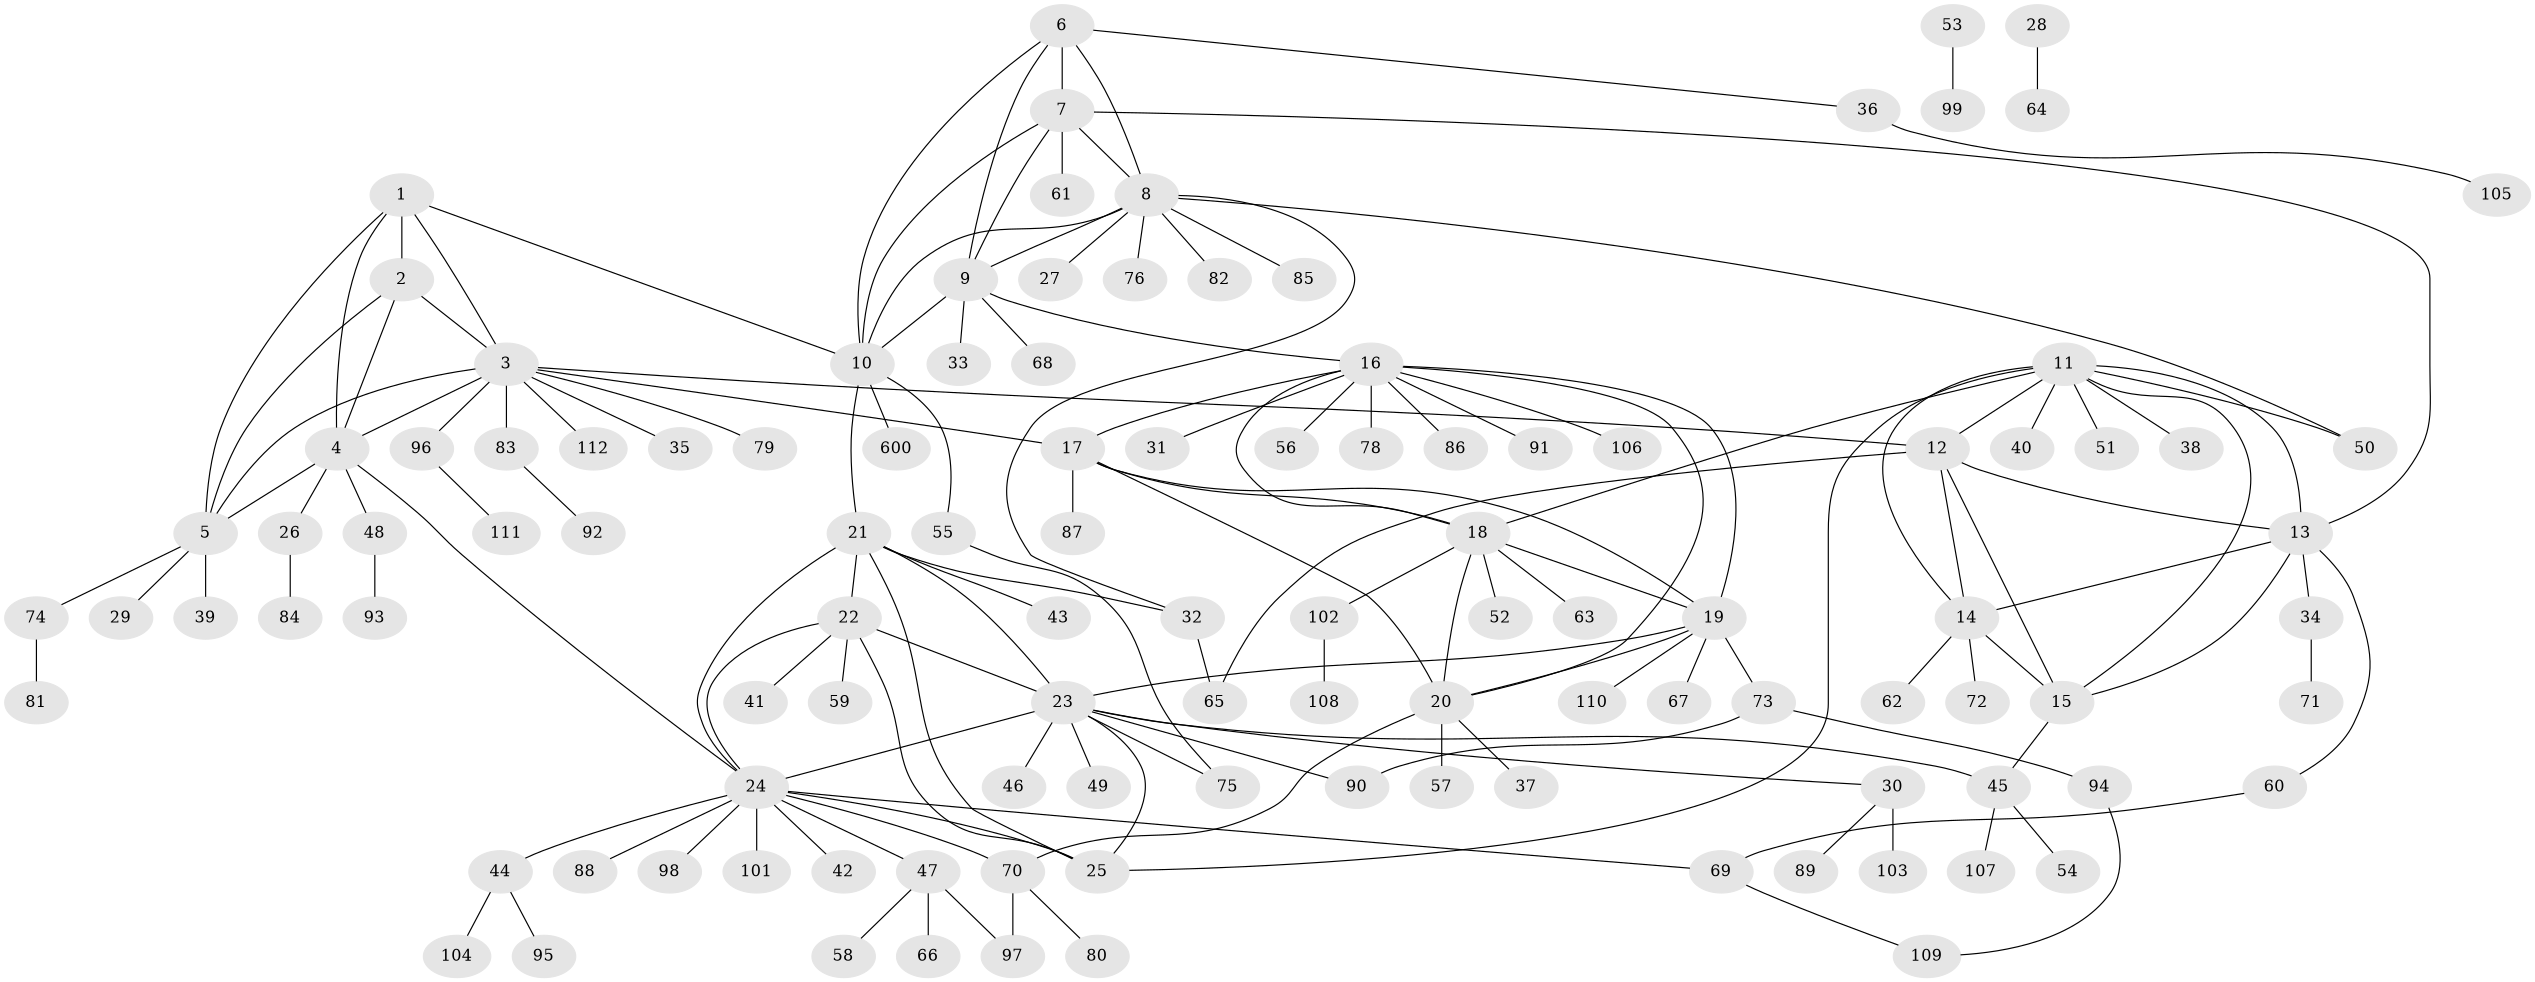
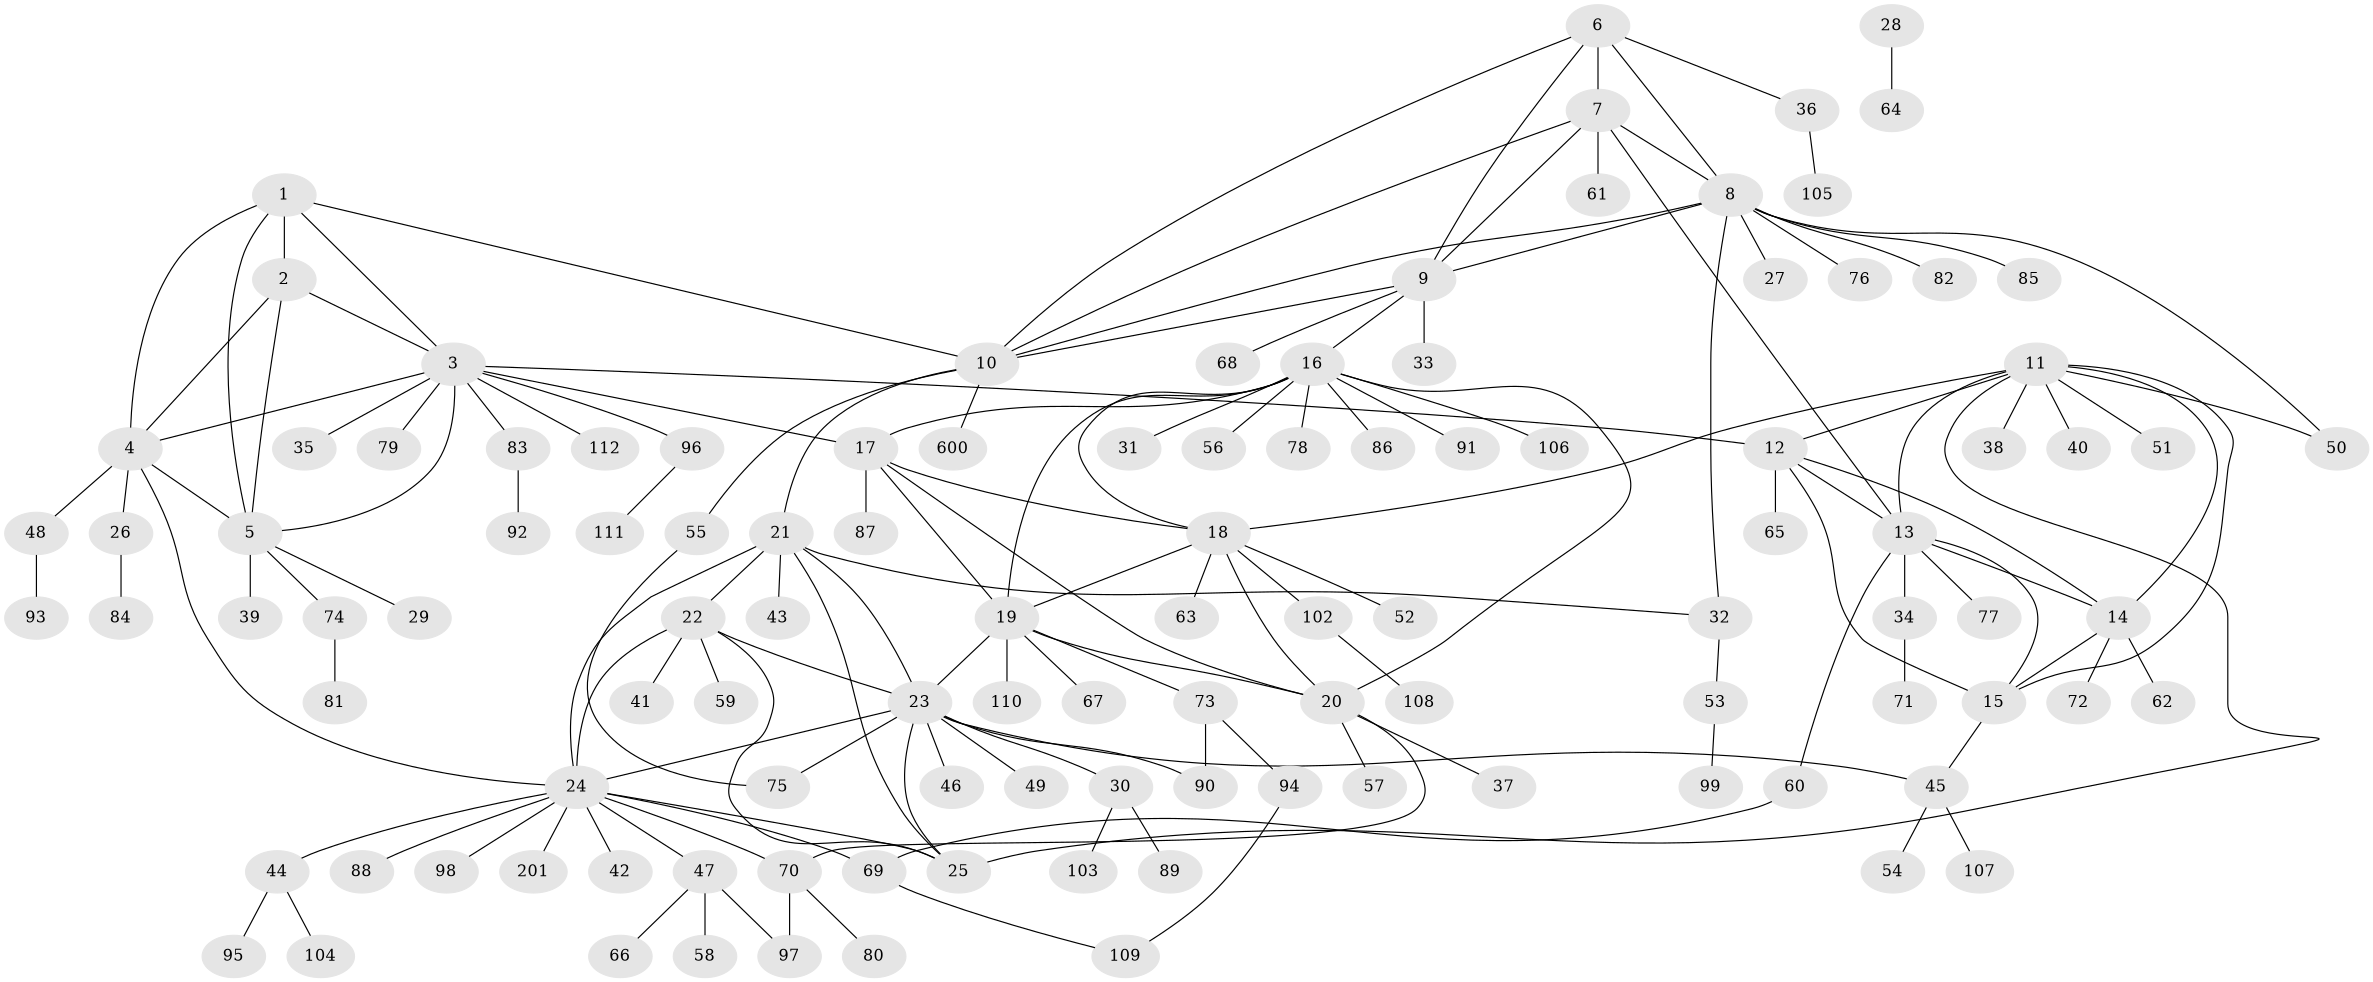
none -> (1989, 618)
(1204, 660) -> (1718, 660)
(757, 872) -> (533, 872)
